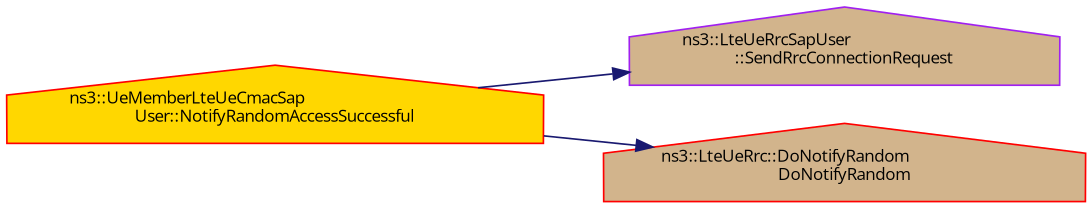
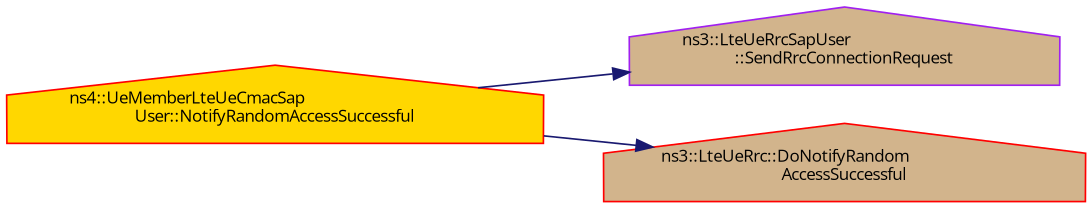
(275, 108) -> (275, 108)
(845, 167) -> (845, 167)
